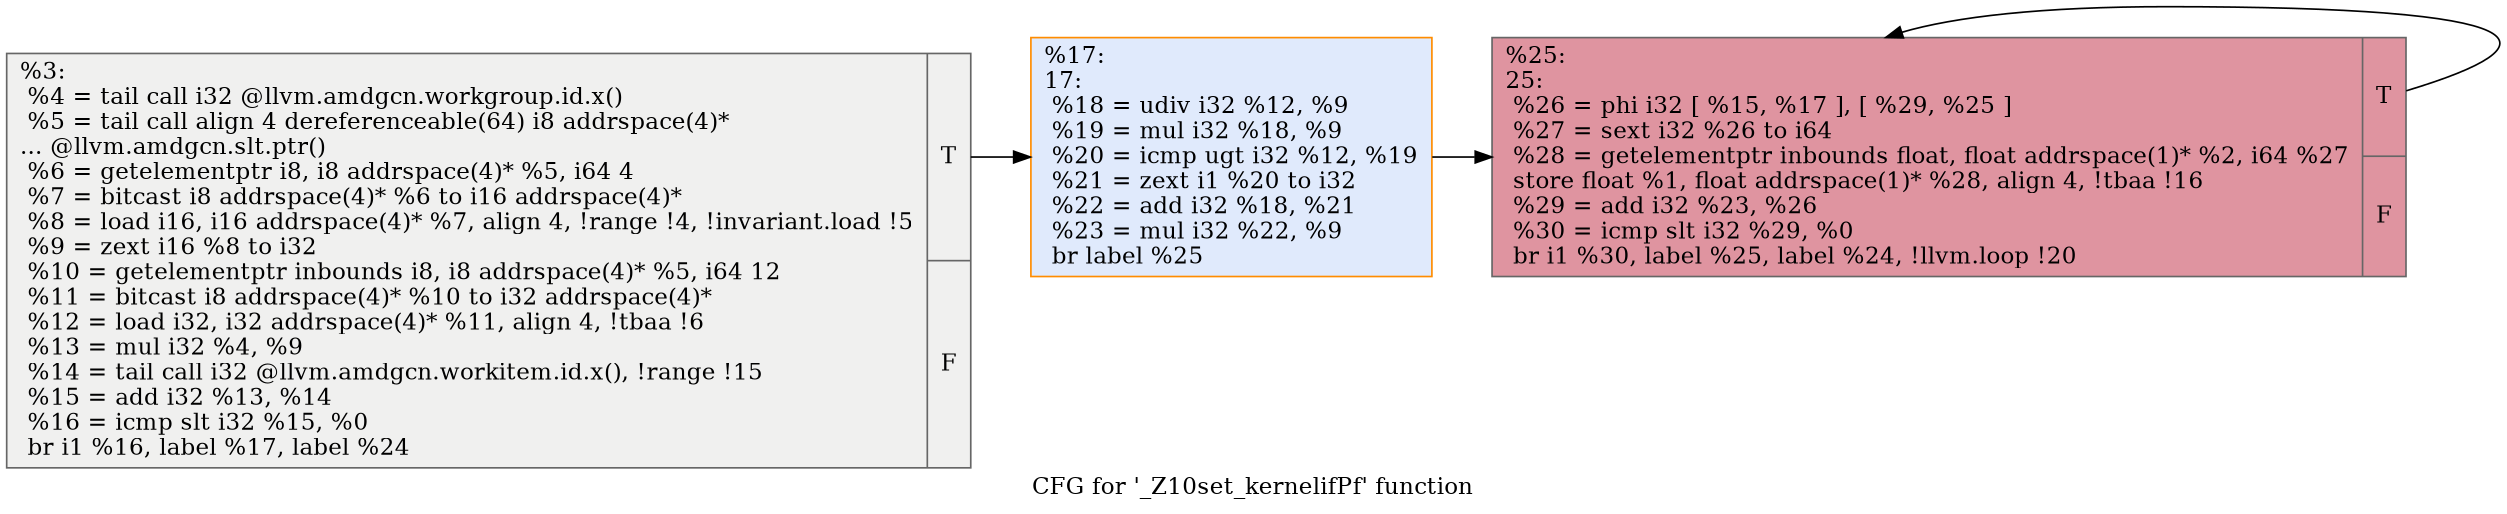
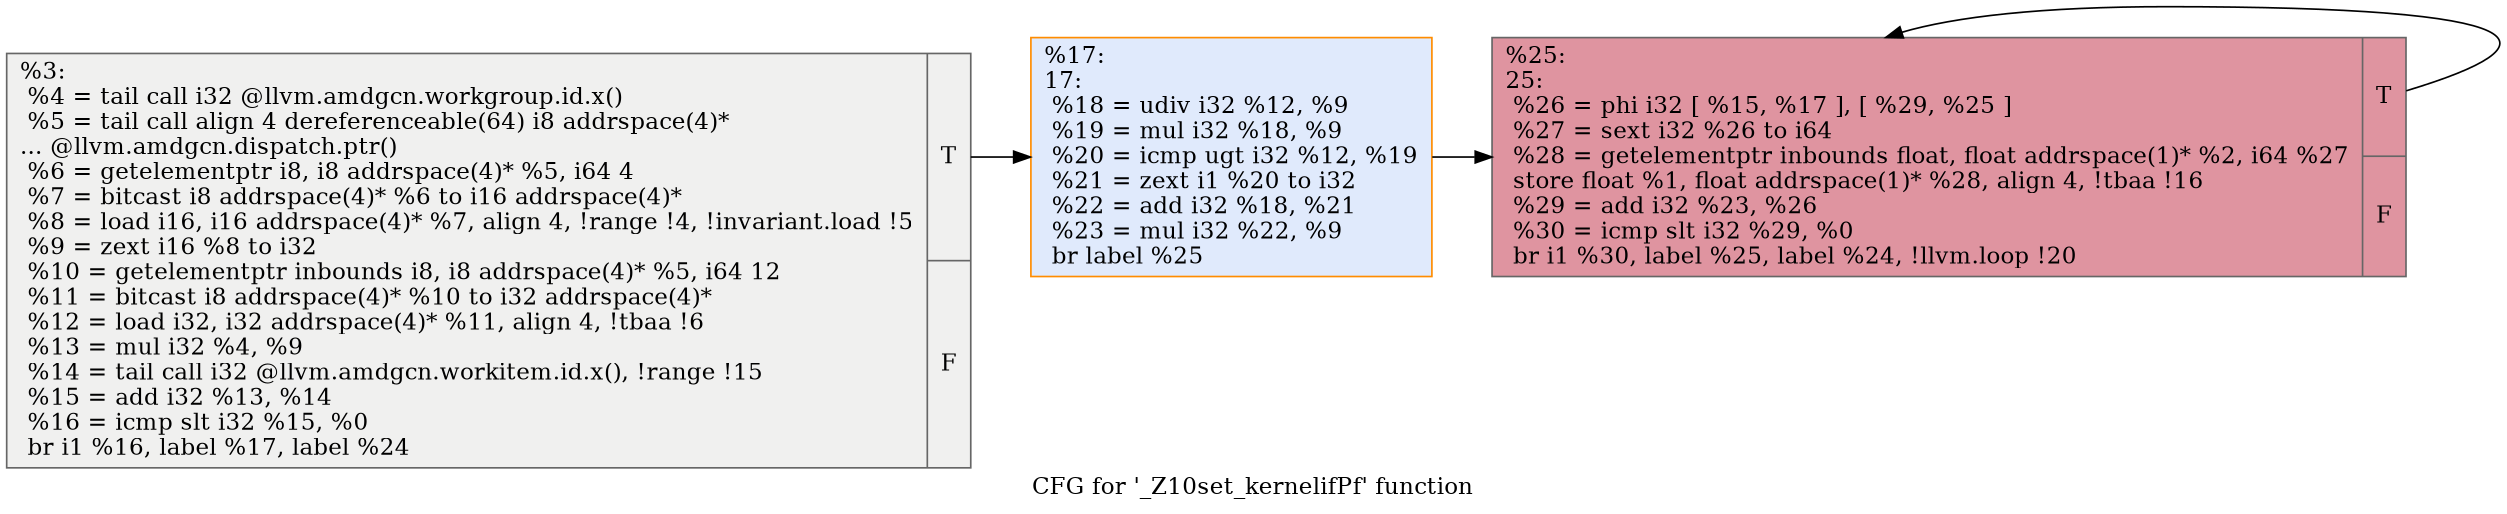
(174, 147) -> (209, 147)
